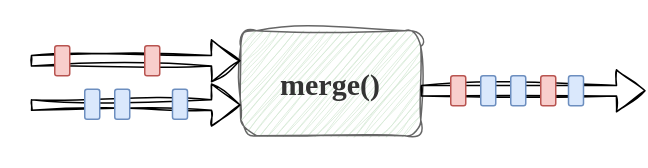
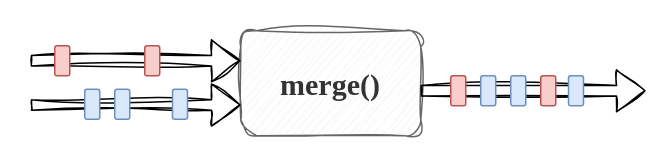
(331, 83) -> (331, 83)
